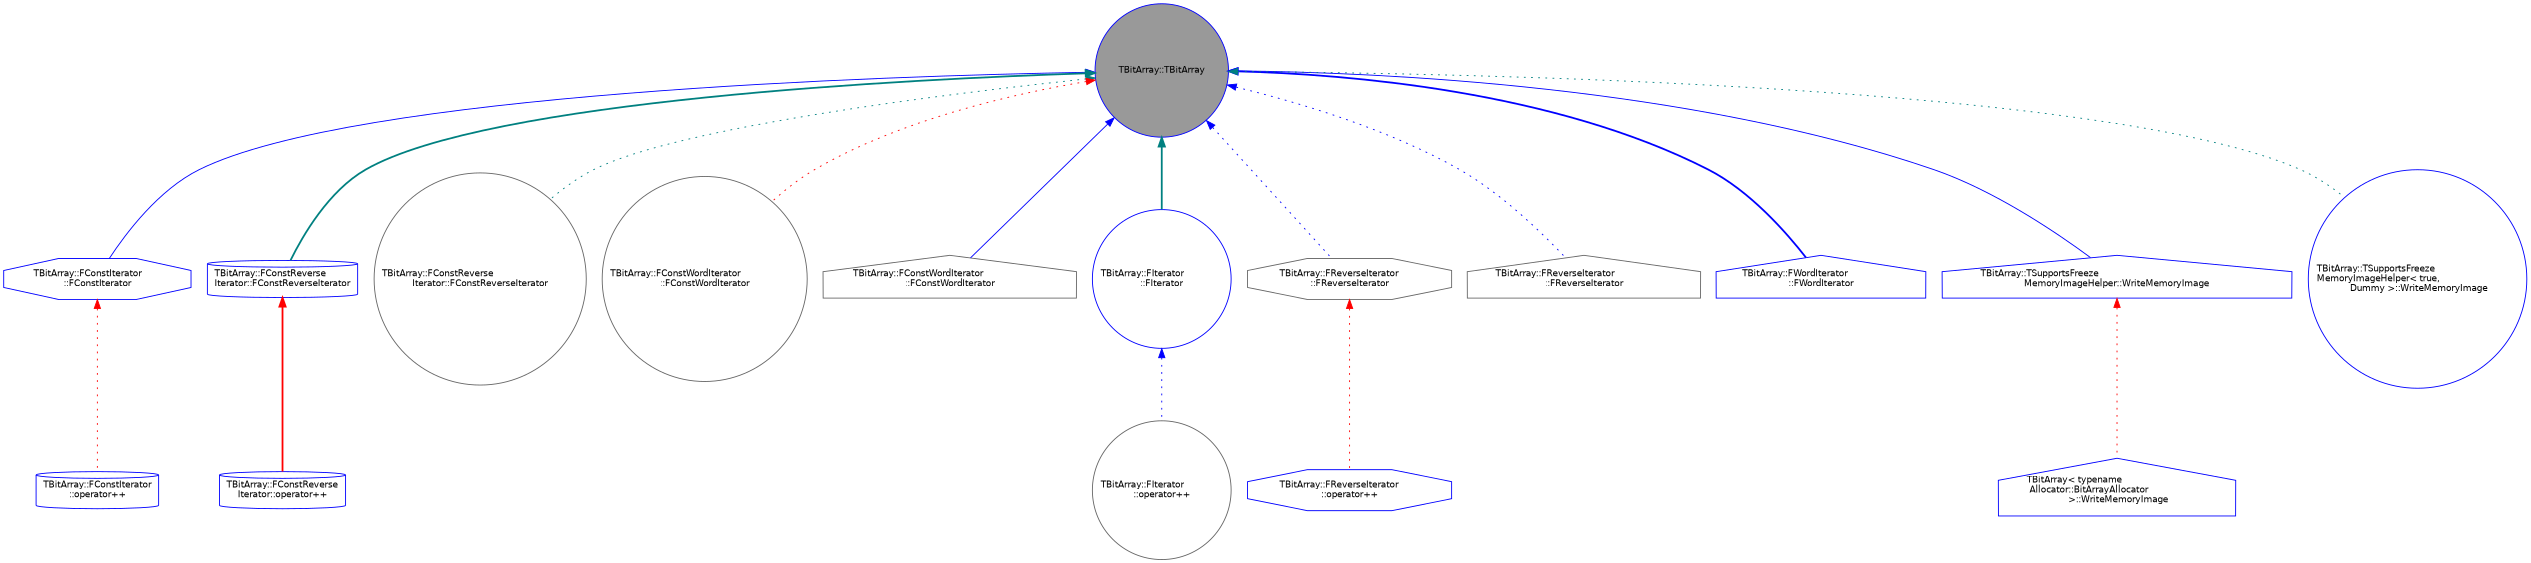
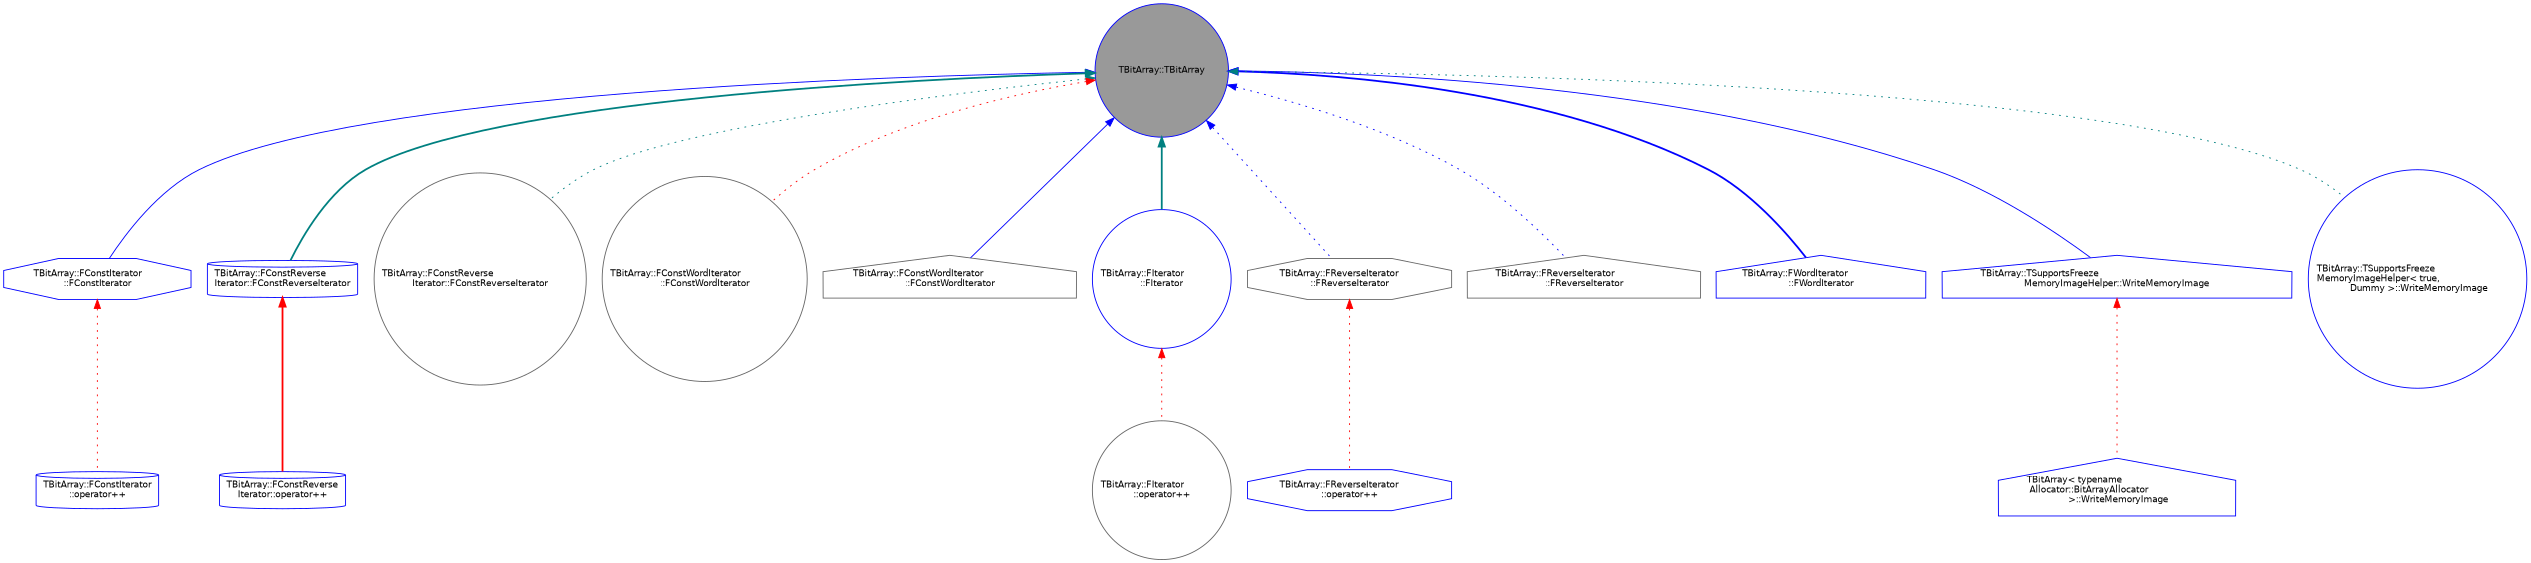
(1162, 389) -> (1162, 389)
